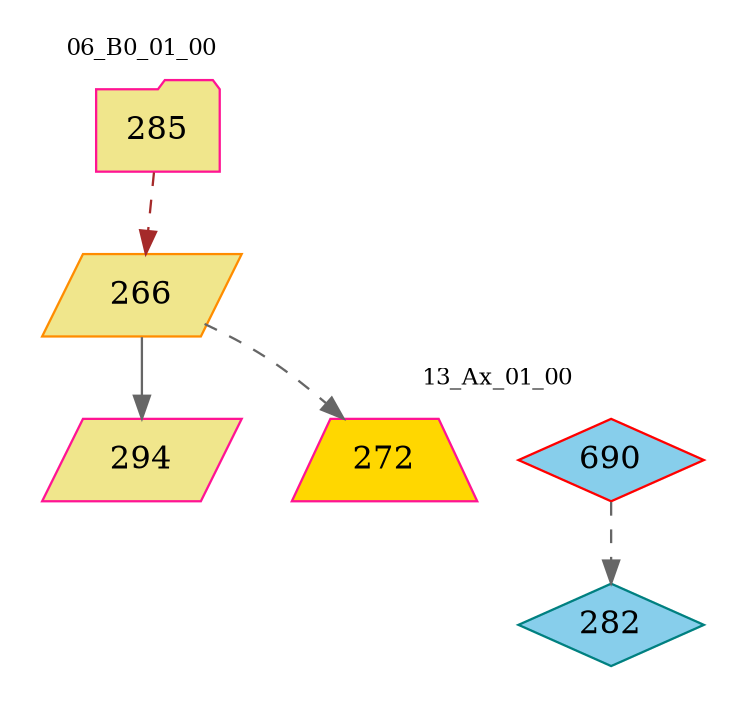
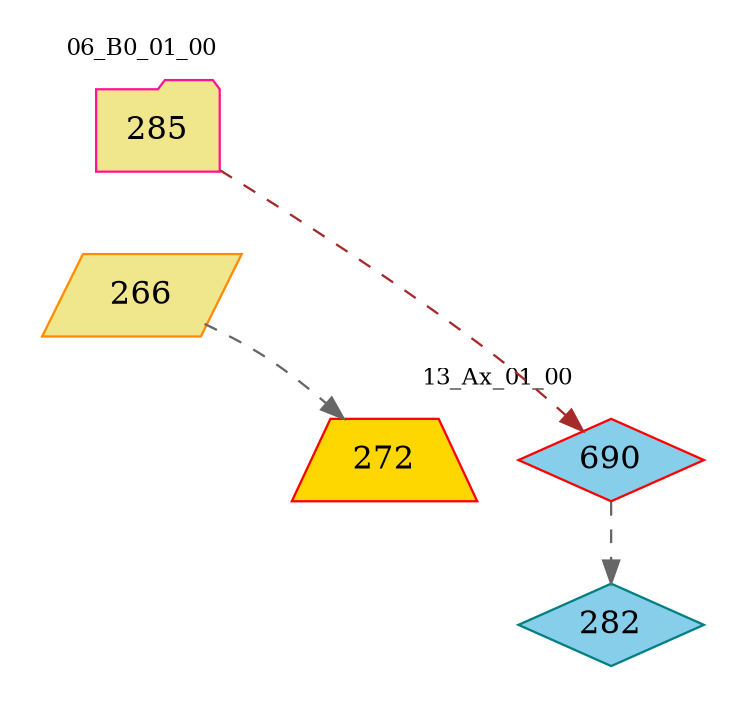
(151, 202) -> (398, 286)
(142, 460) -> none
(385, 460) -> (385, 460)
